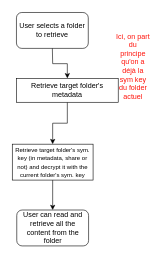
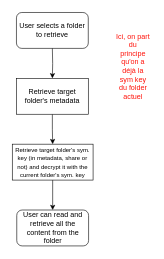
(68, 90) -> (53, 96)
